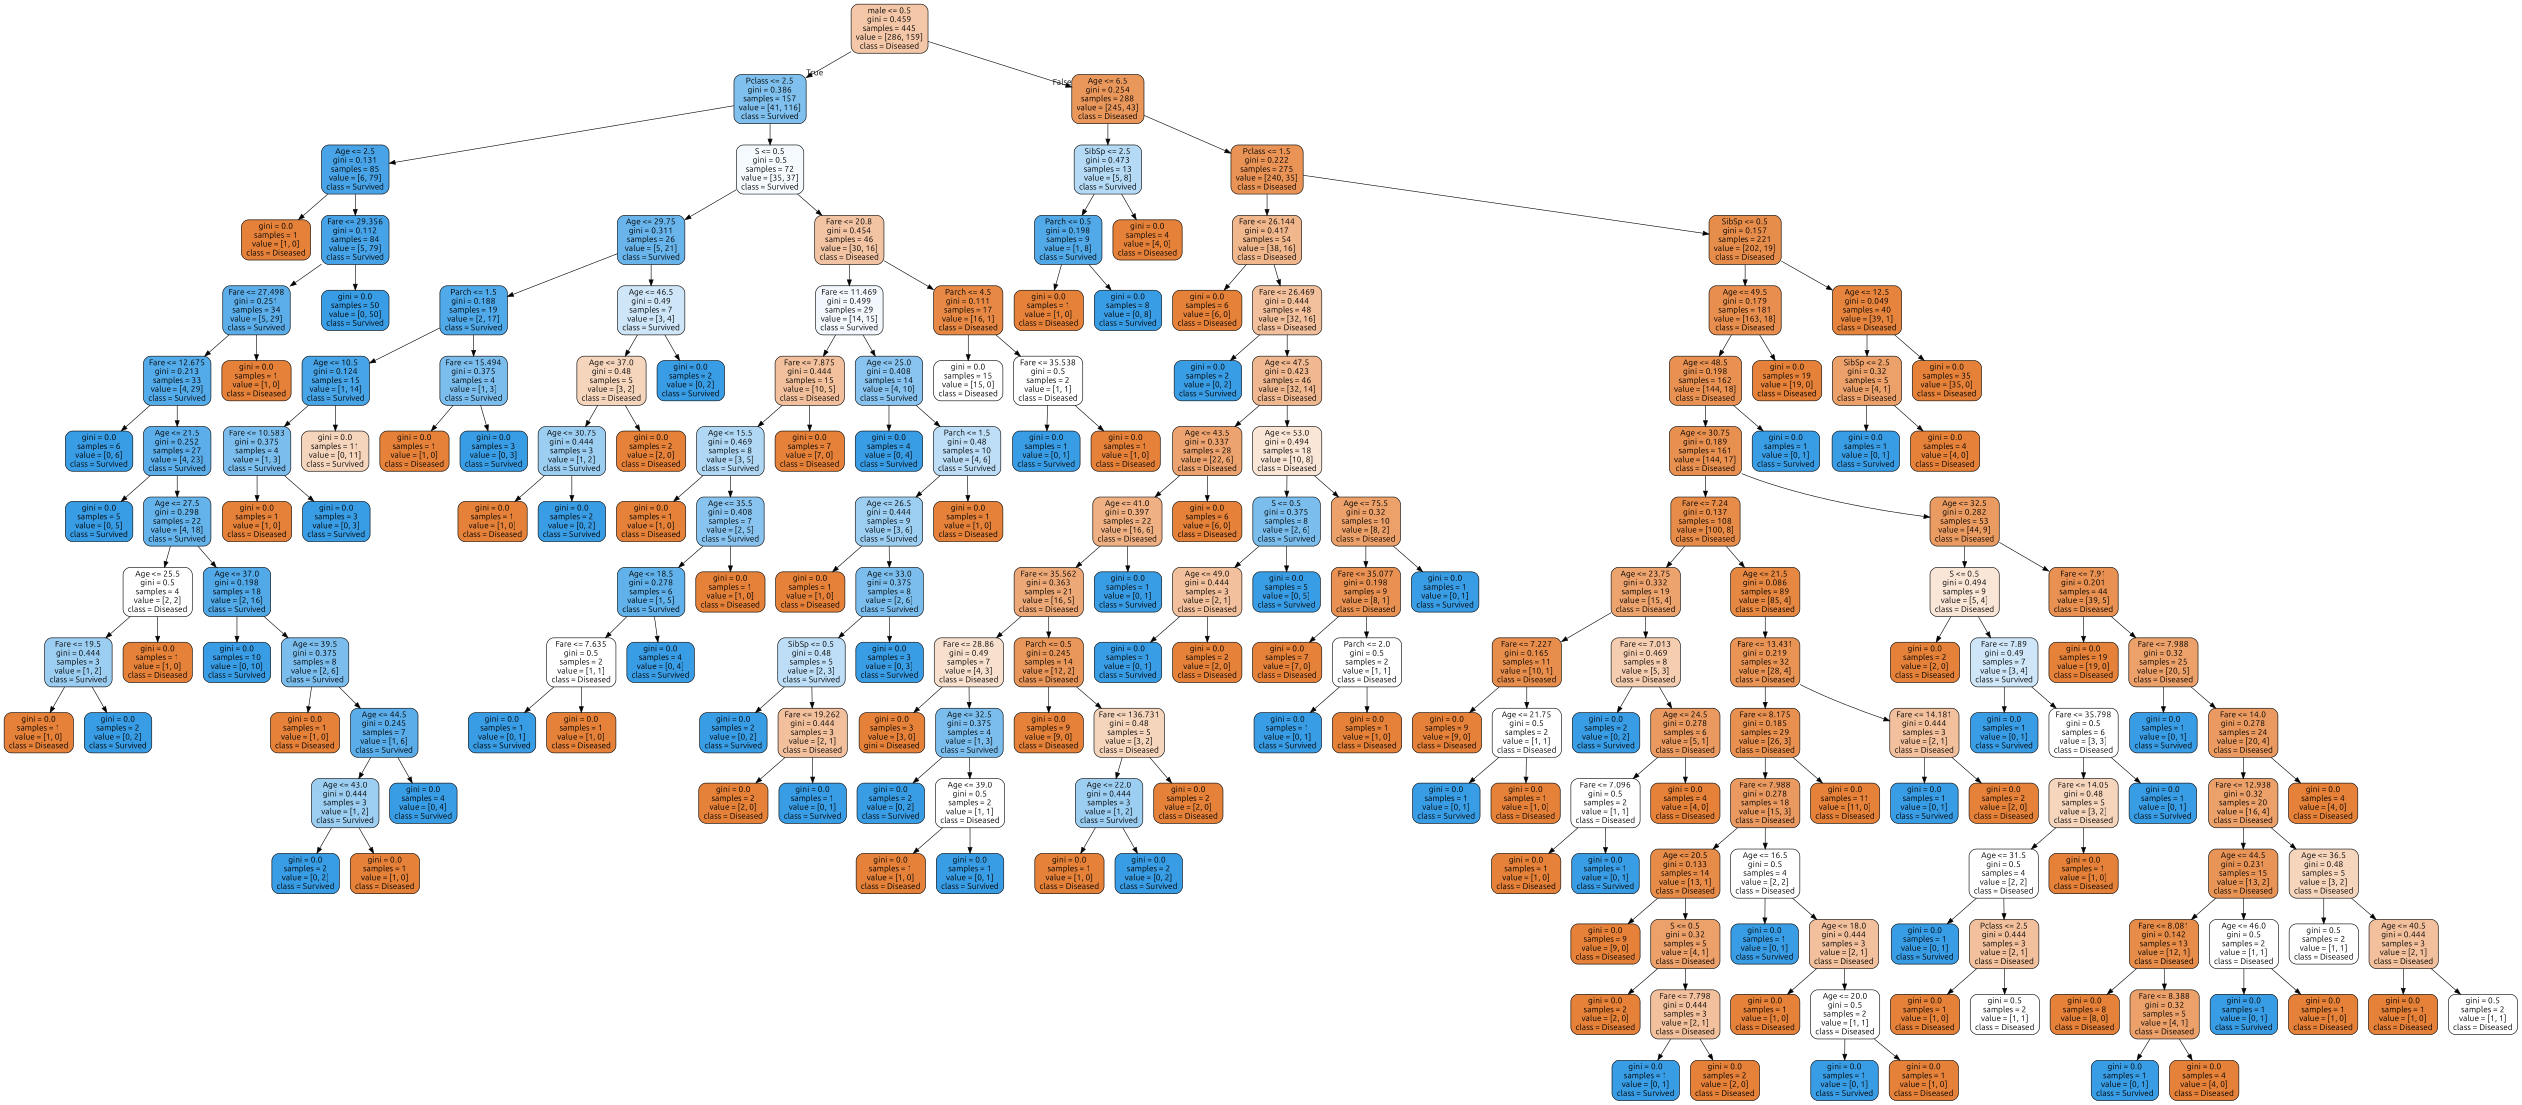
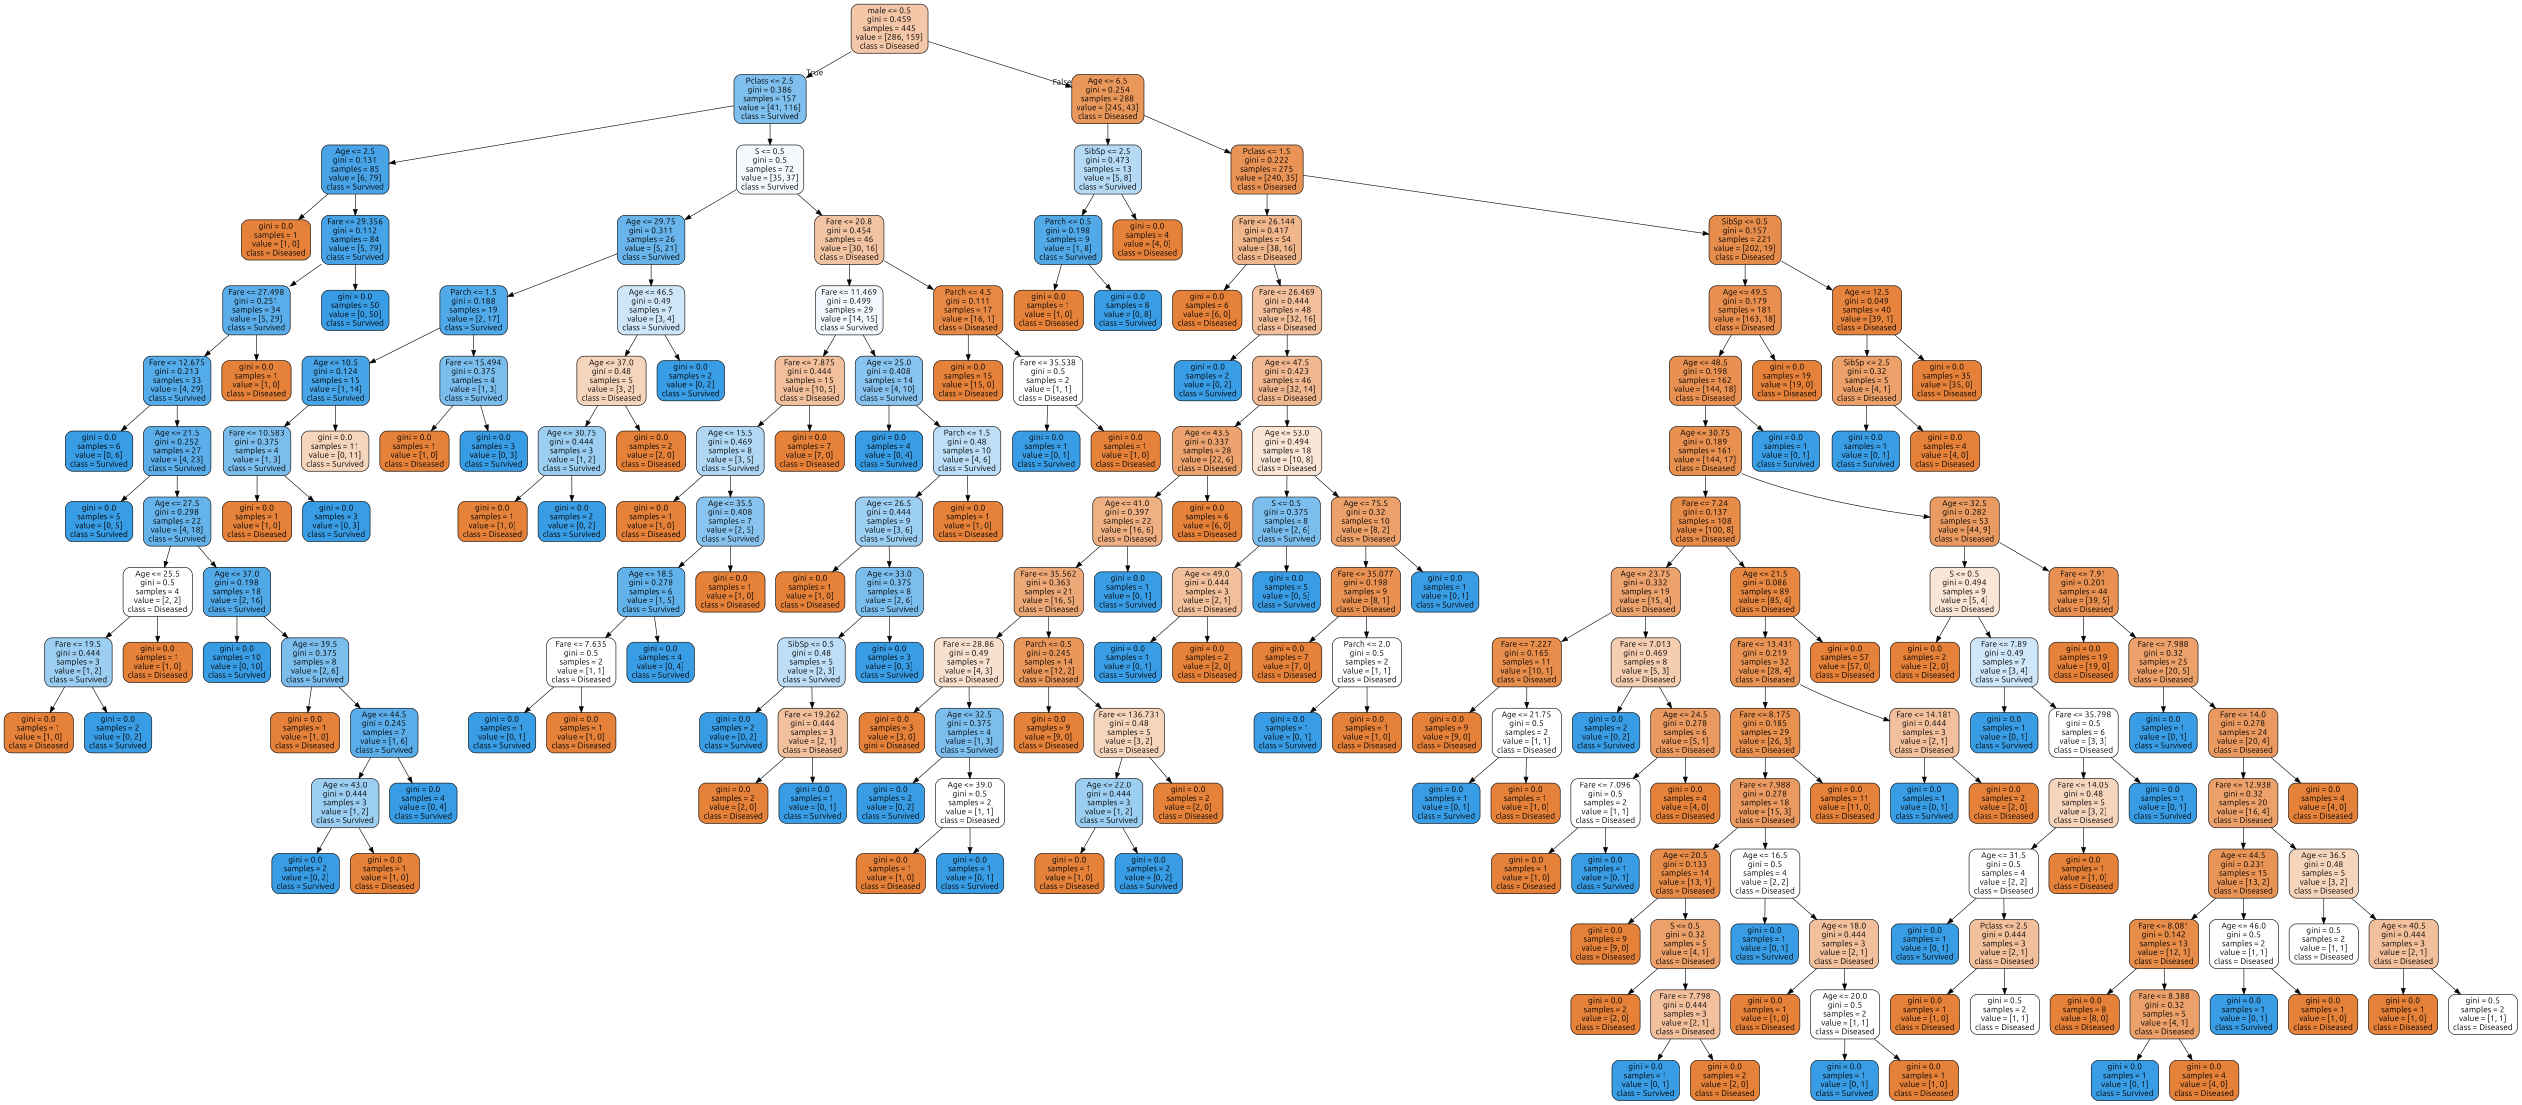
(968, 381) -> (968, 381)
none -> (1845, 662)
